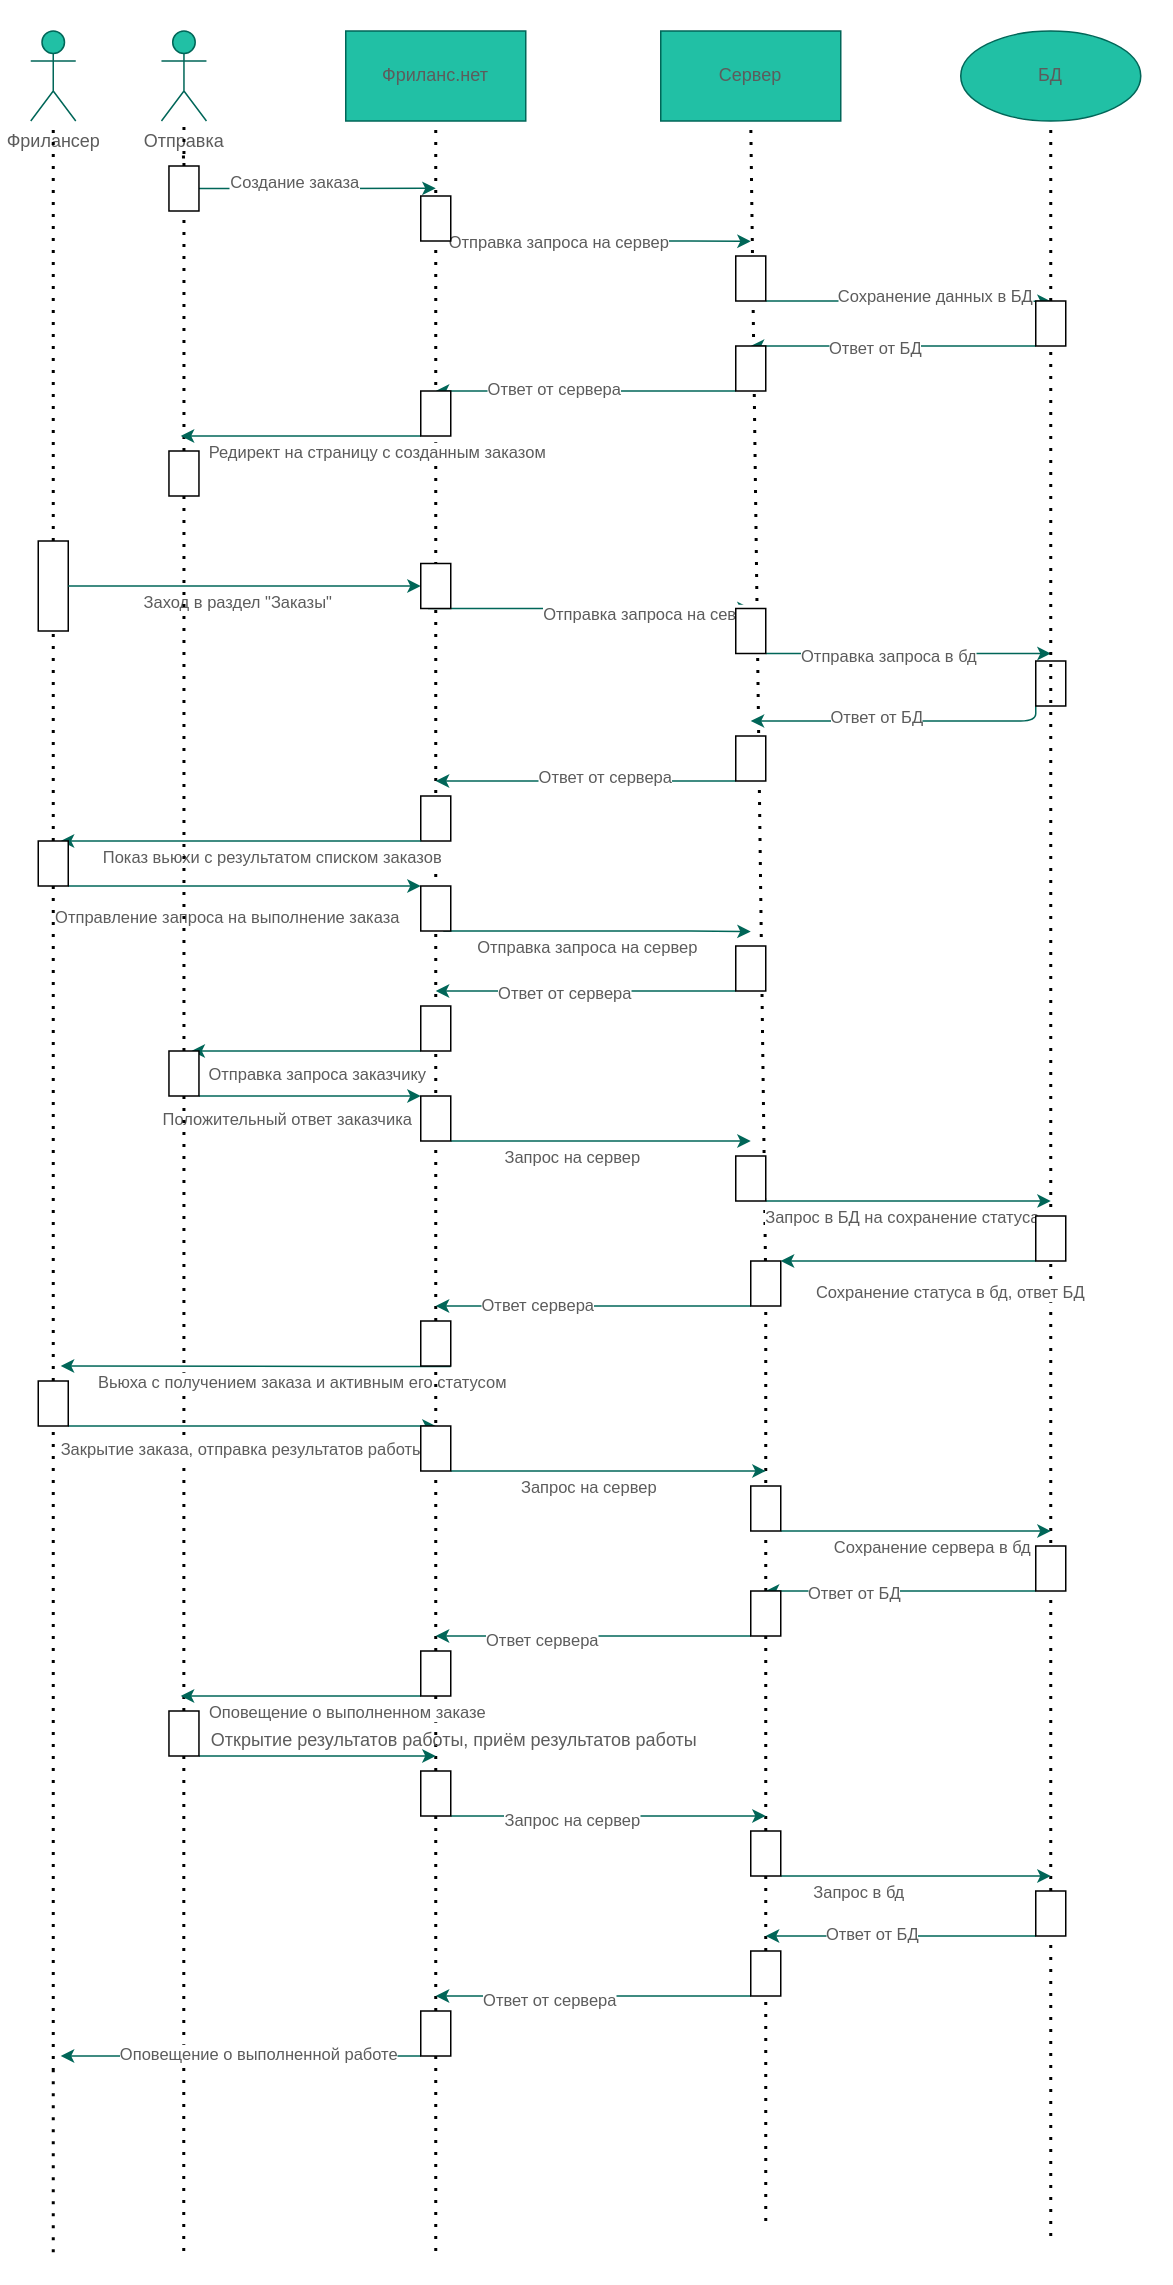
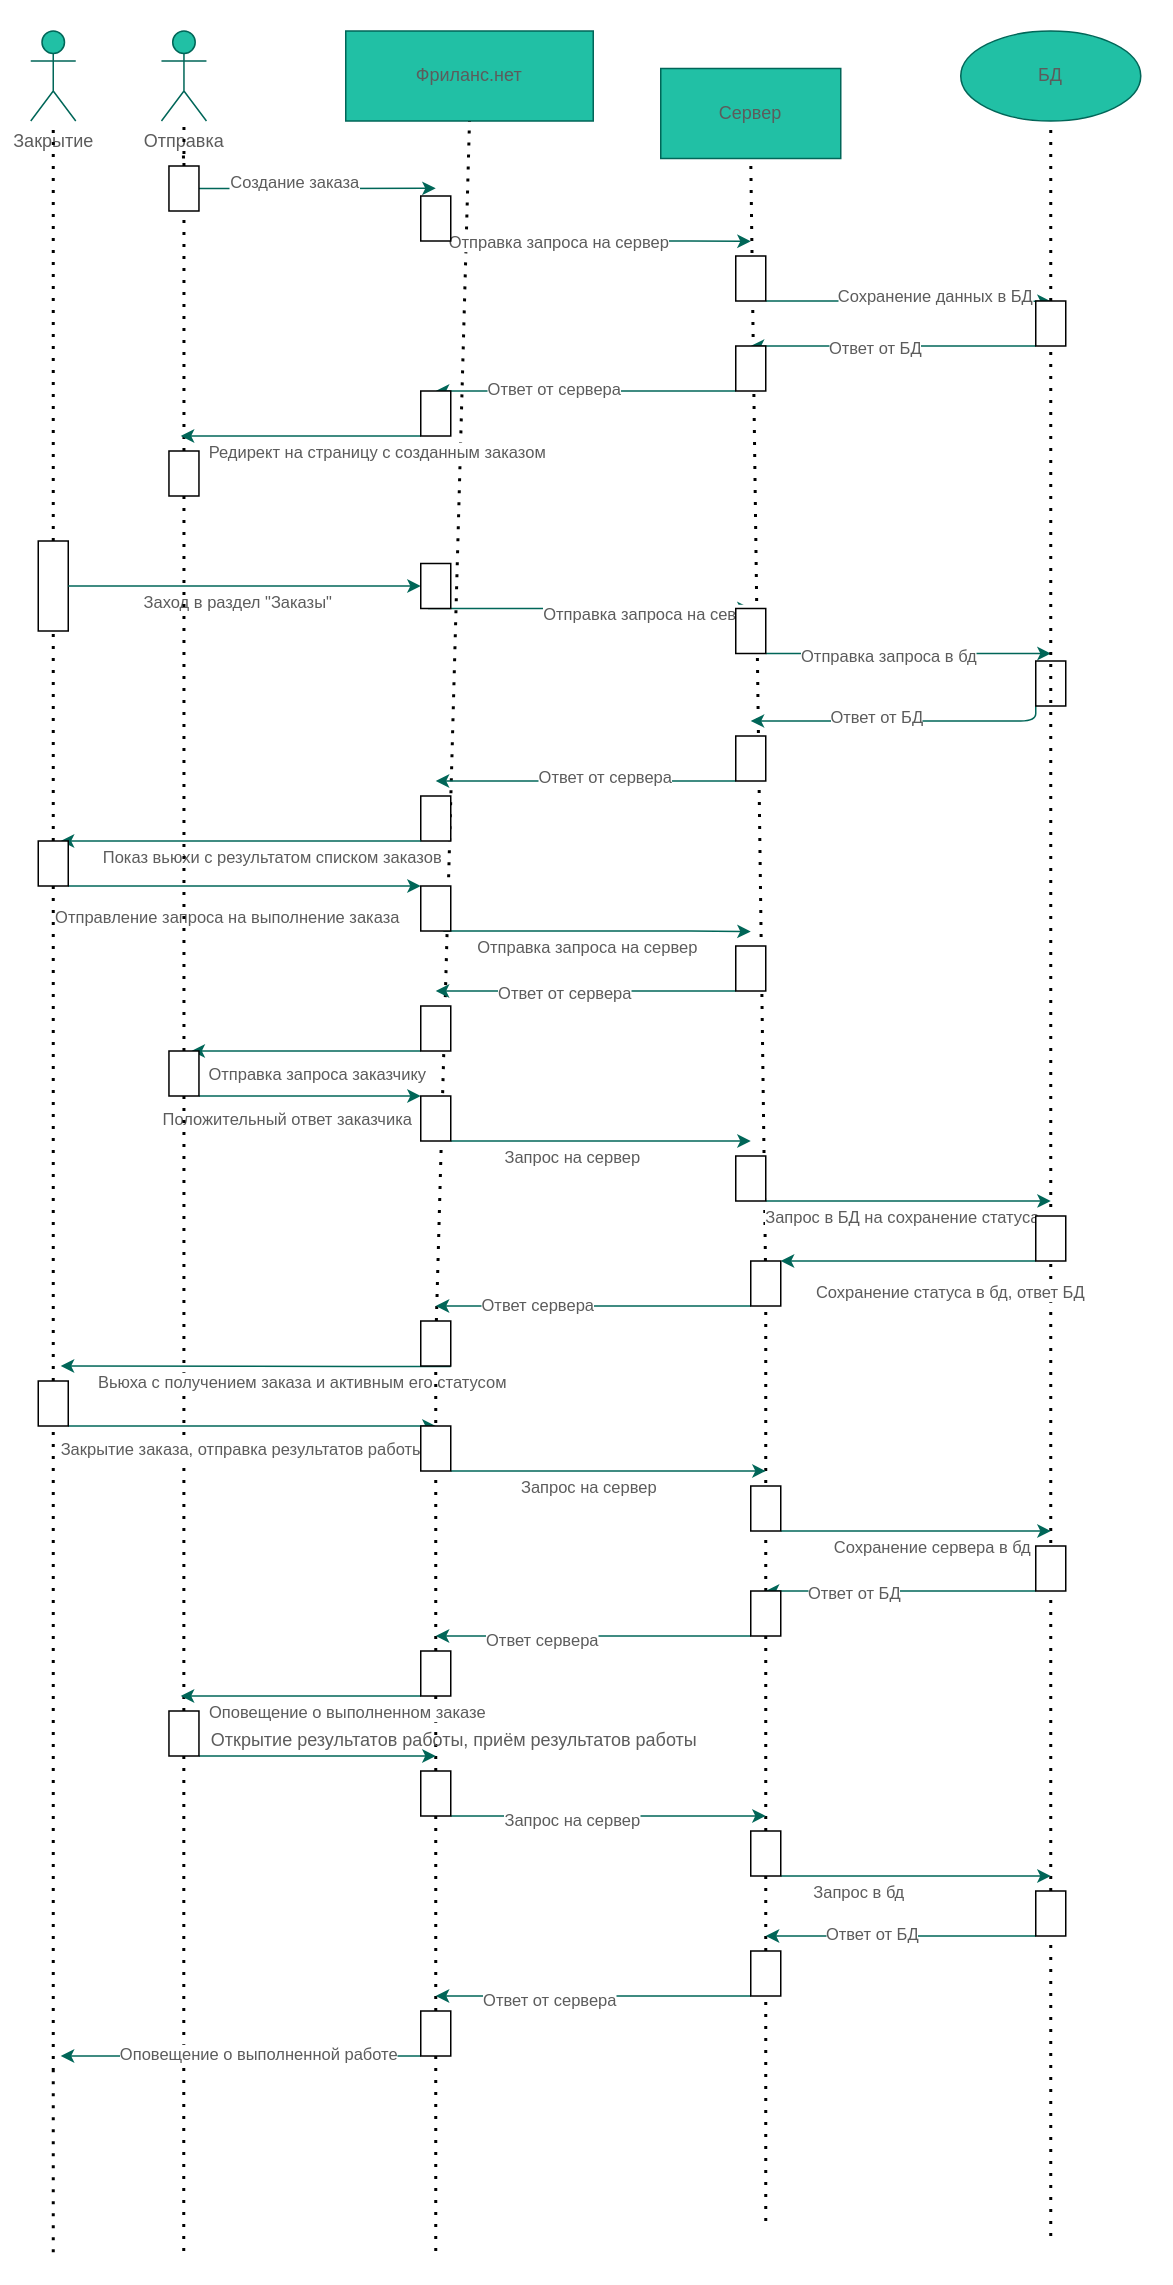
(436, 76) -> (470, 76)
(751, 76) -> (751, 113)
(54, 142) -> (54, 142)
